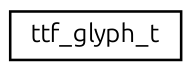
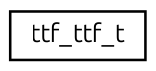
(96, 36) -> (78, 36)
